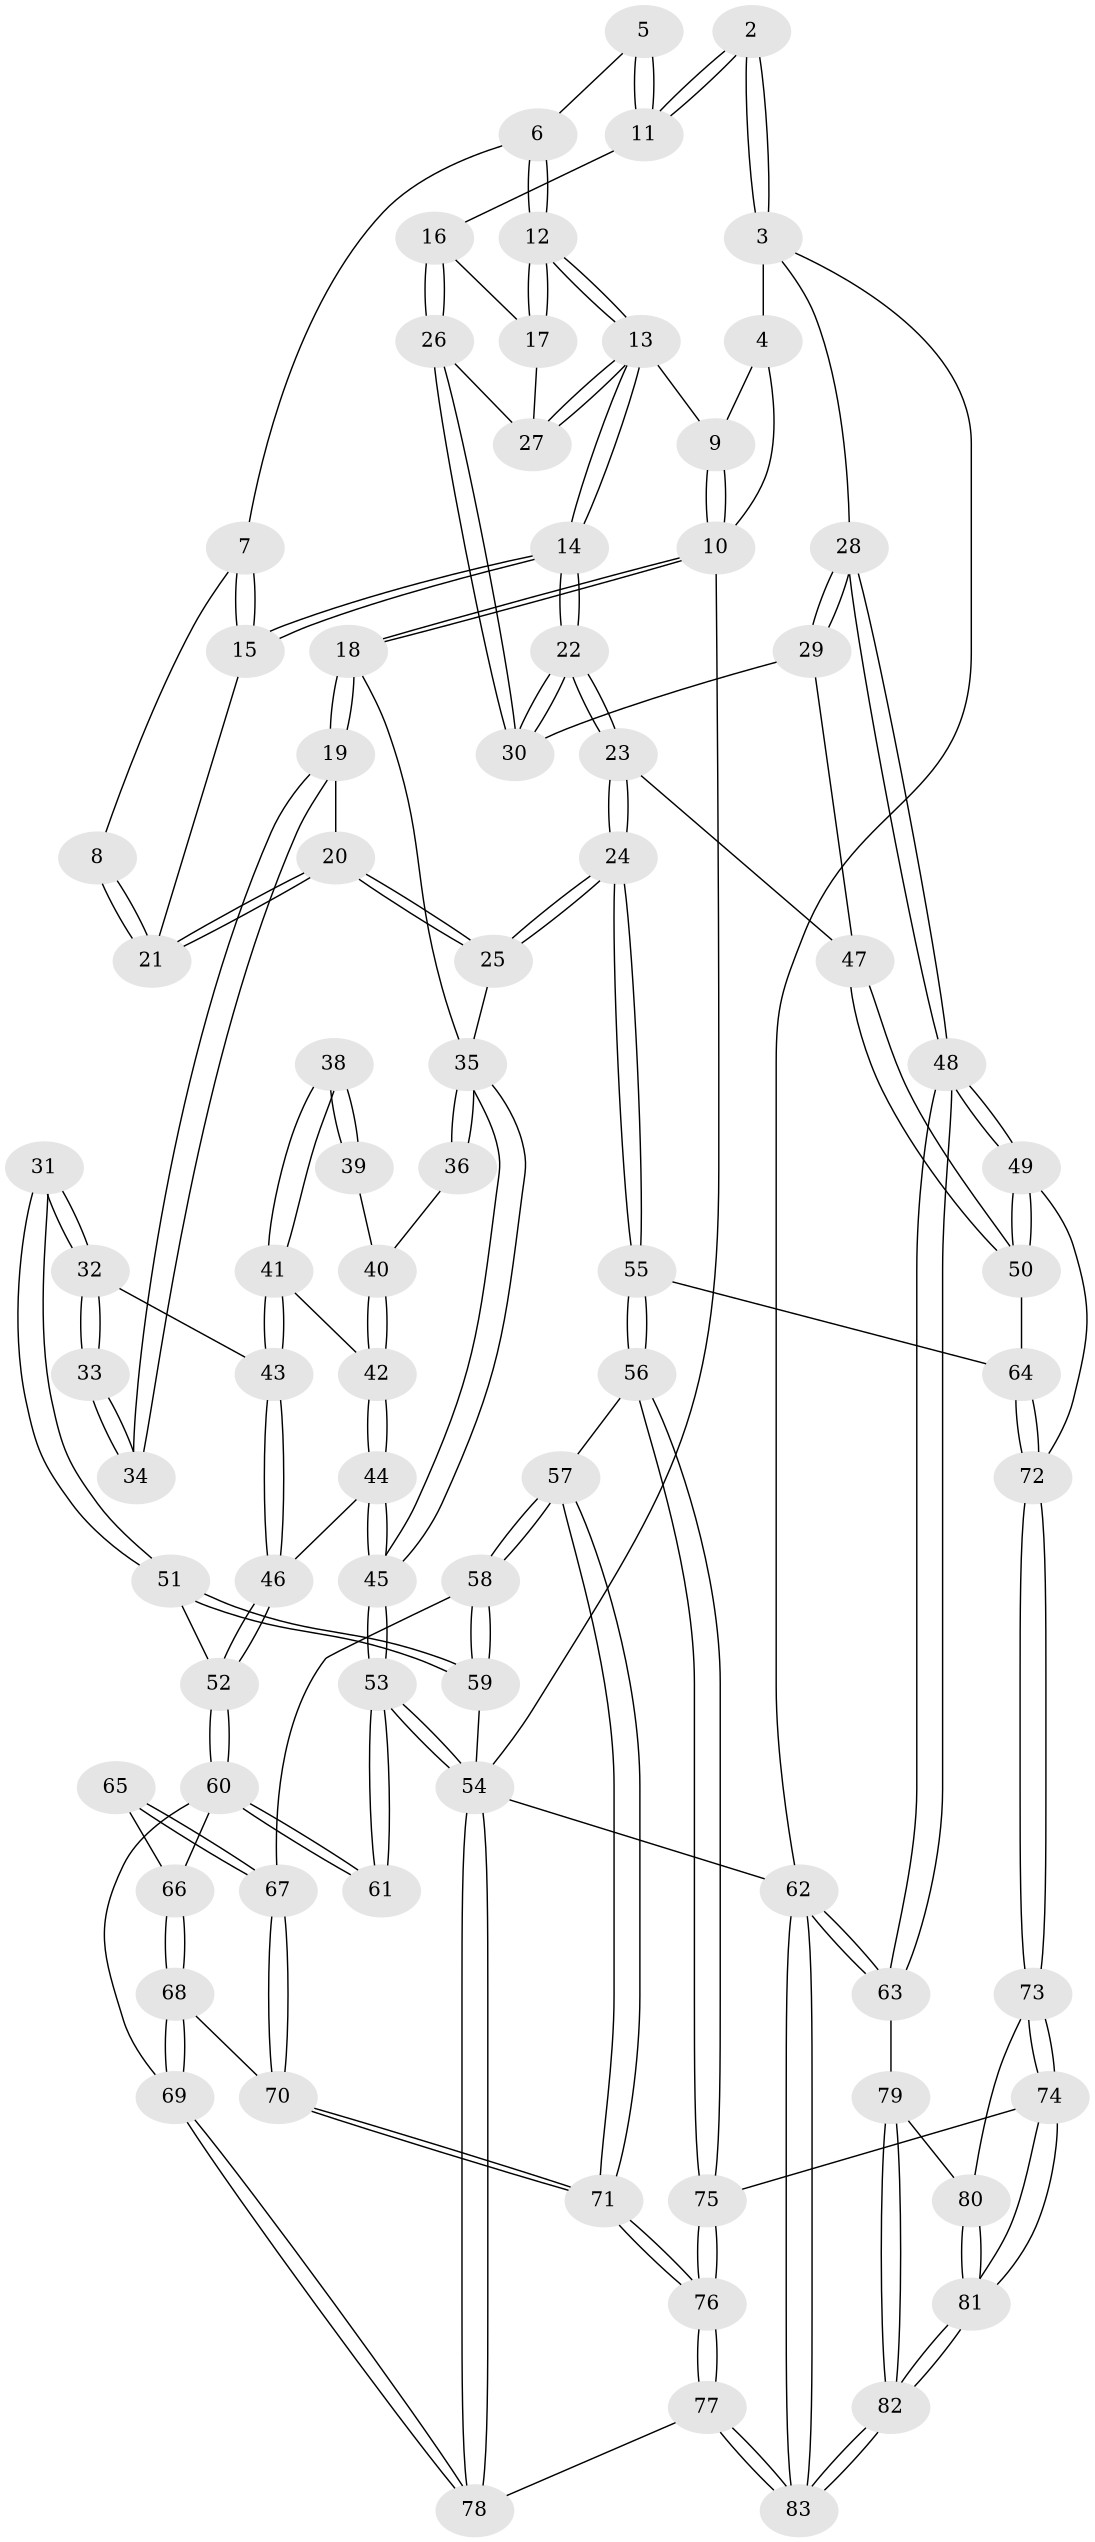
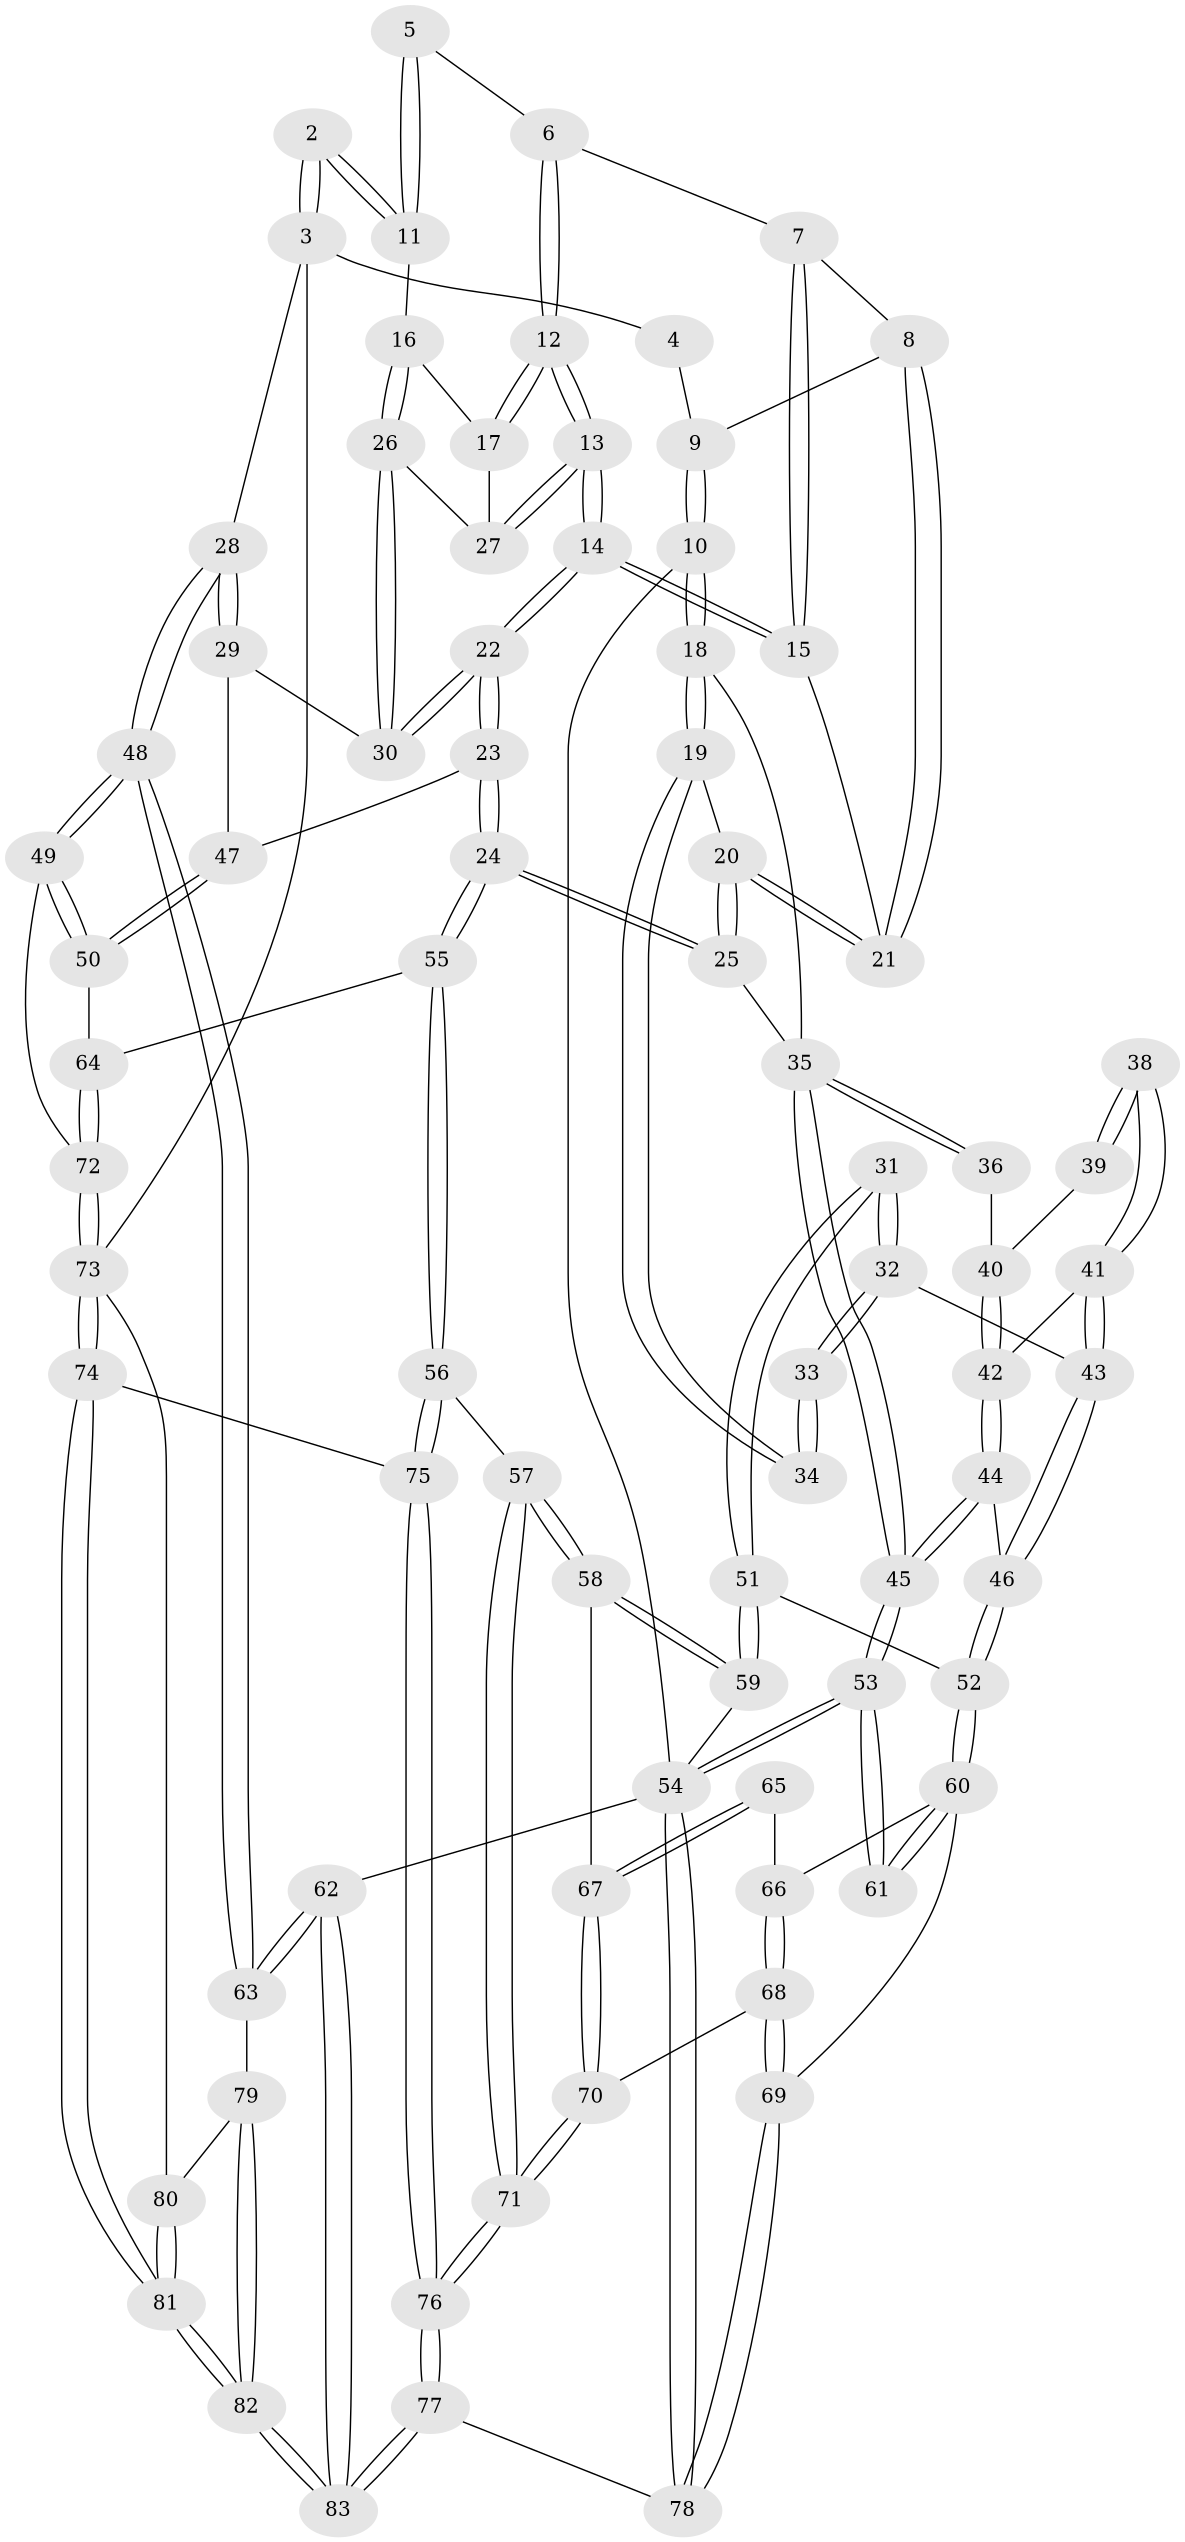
(679, 393) -> (799, 395)
(772, 451) -> none
(784, 990) -> (305, 779)
